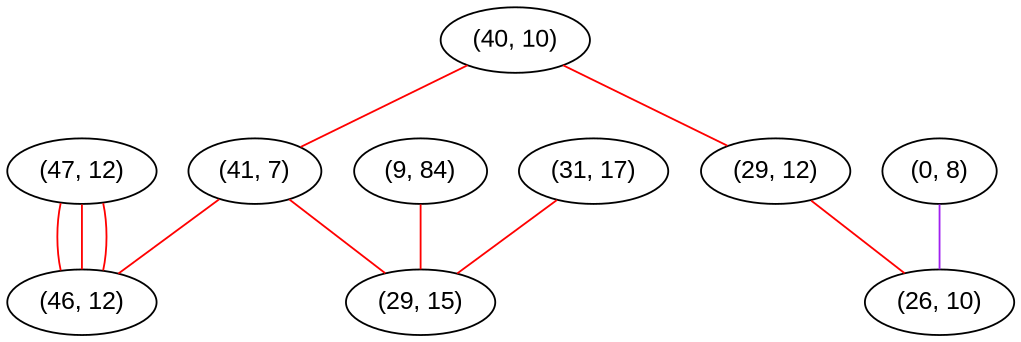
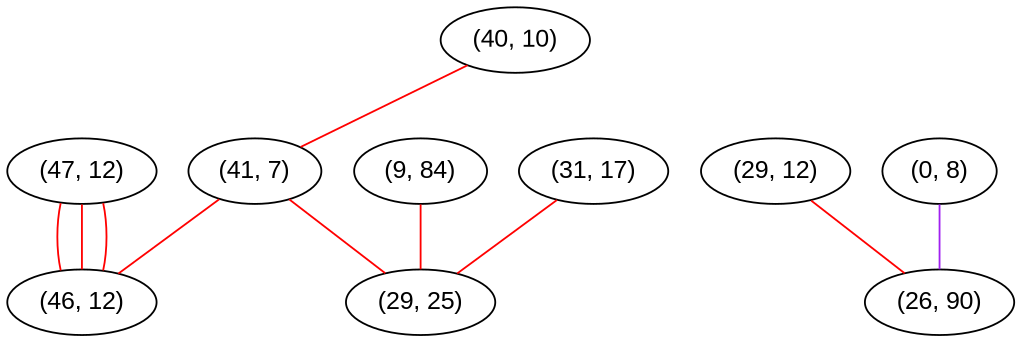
(645, 105) -> none
(421, 302) -> (421, 302)
(940, 302) -> (940, 302)
